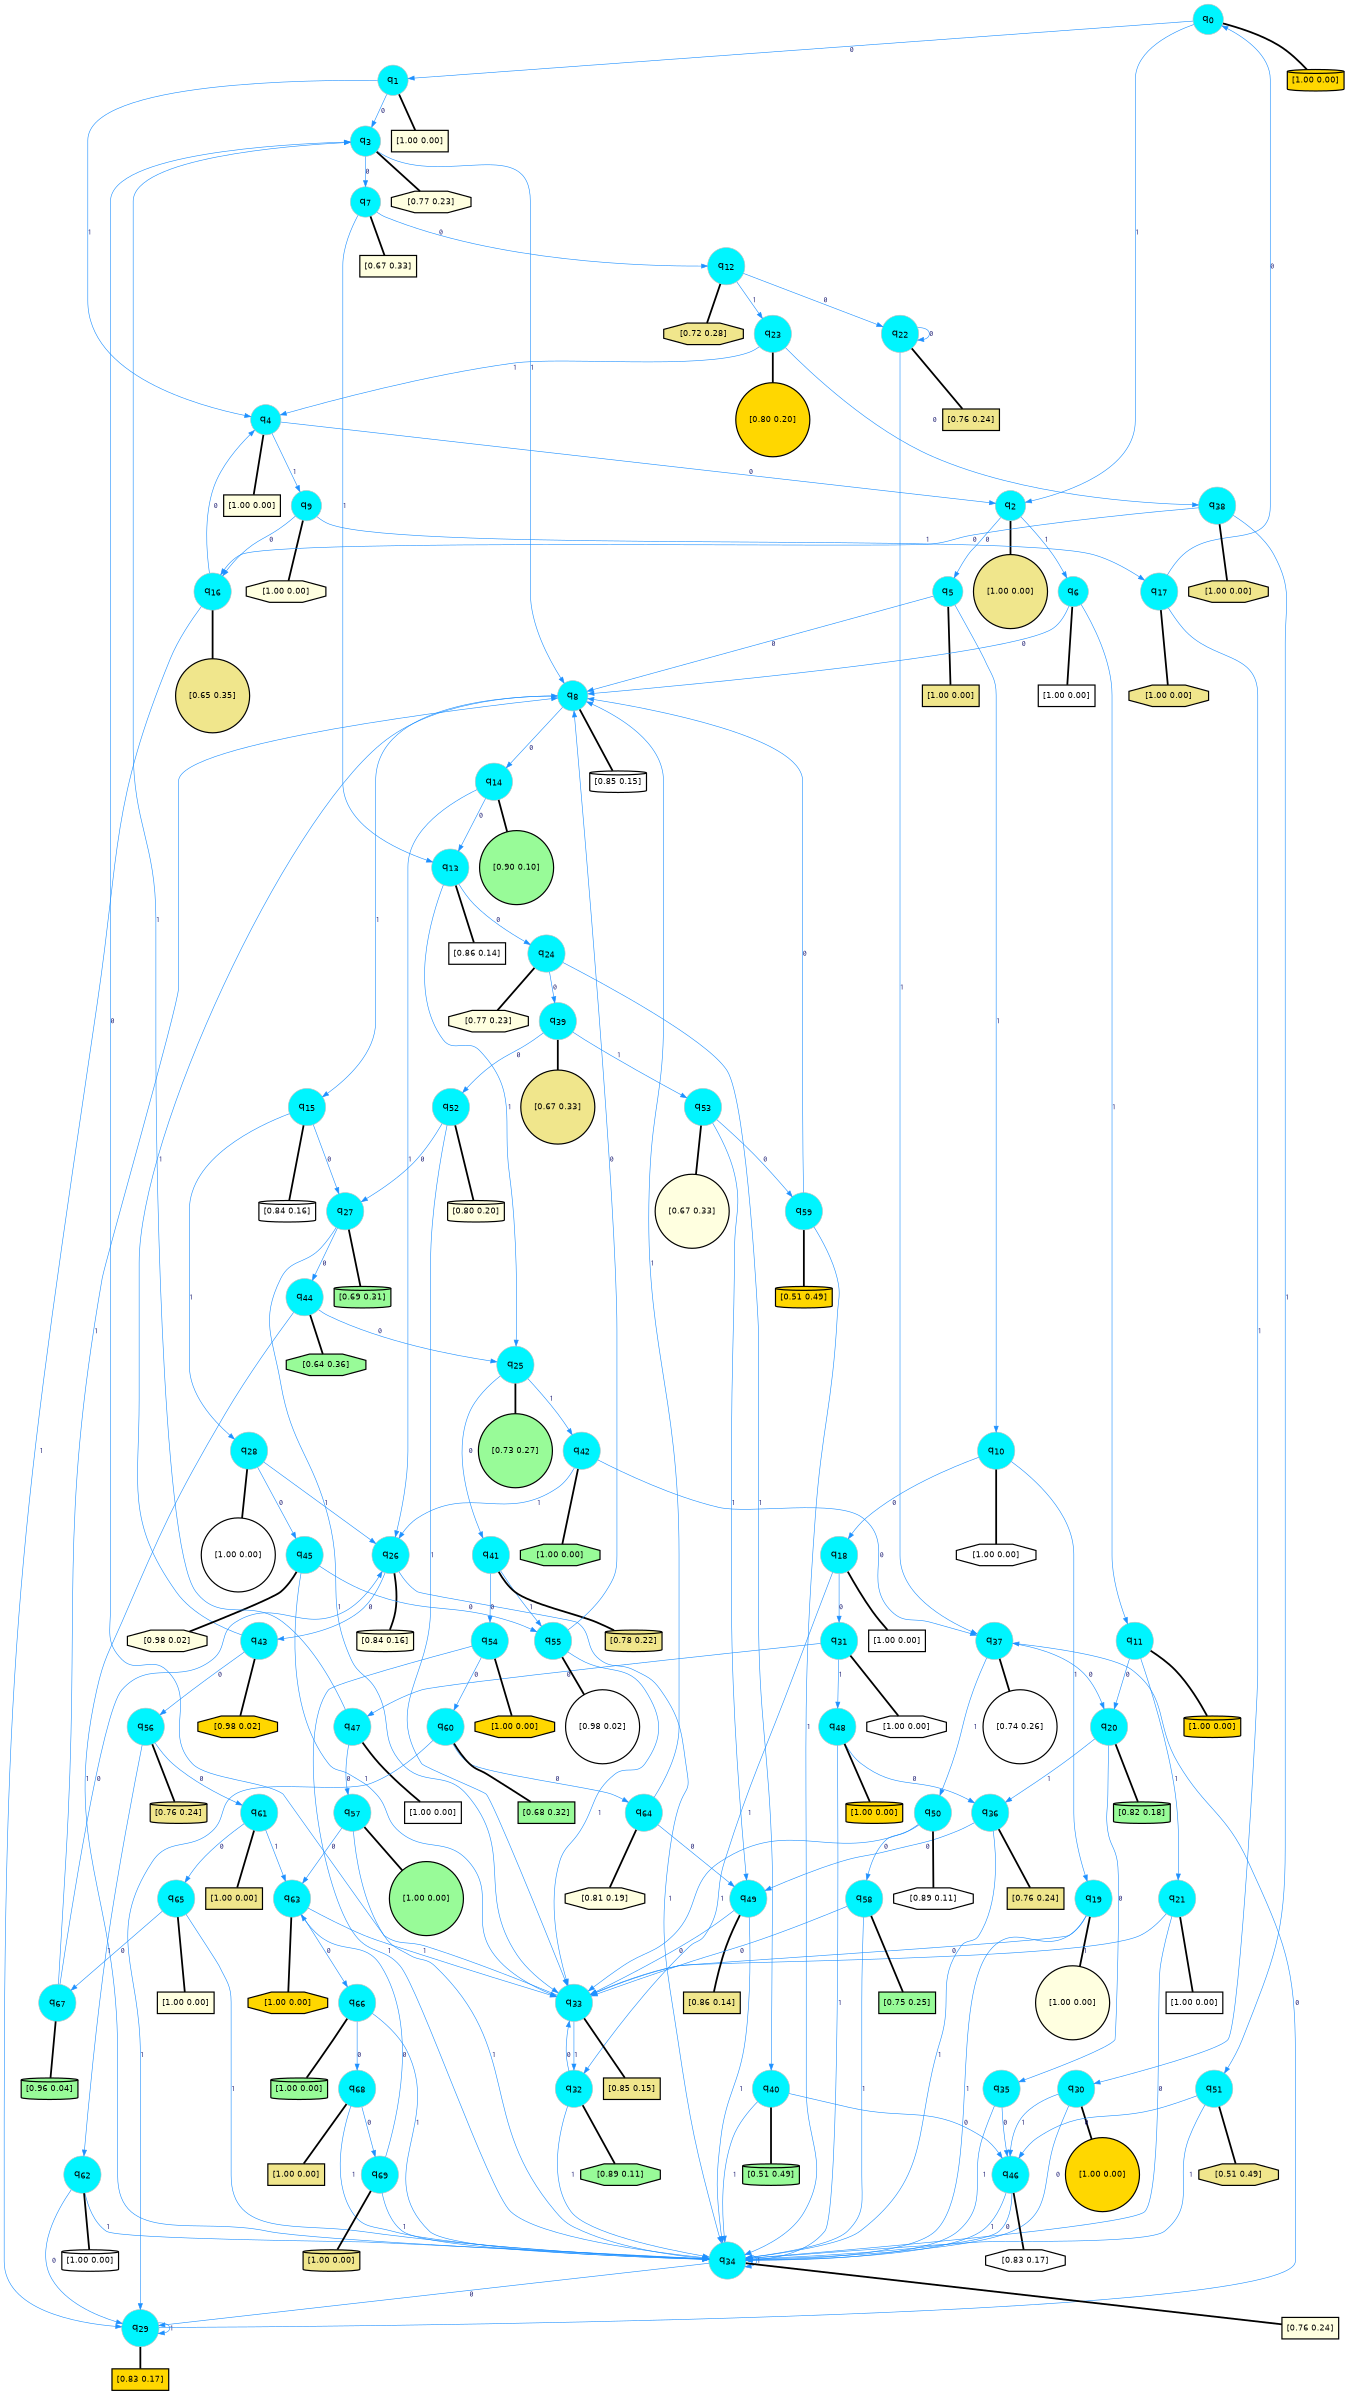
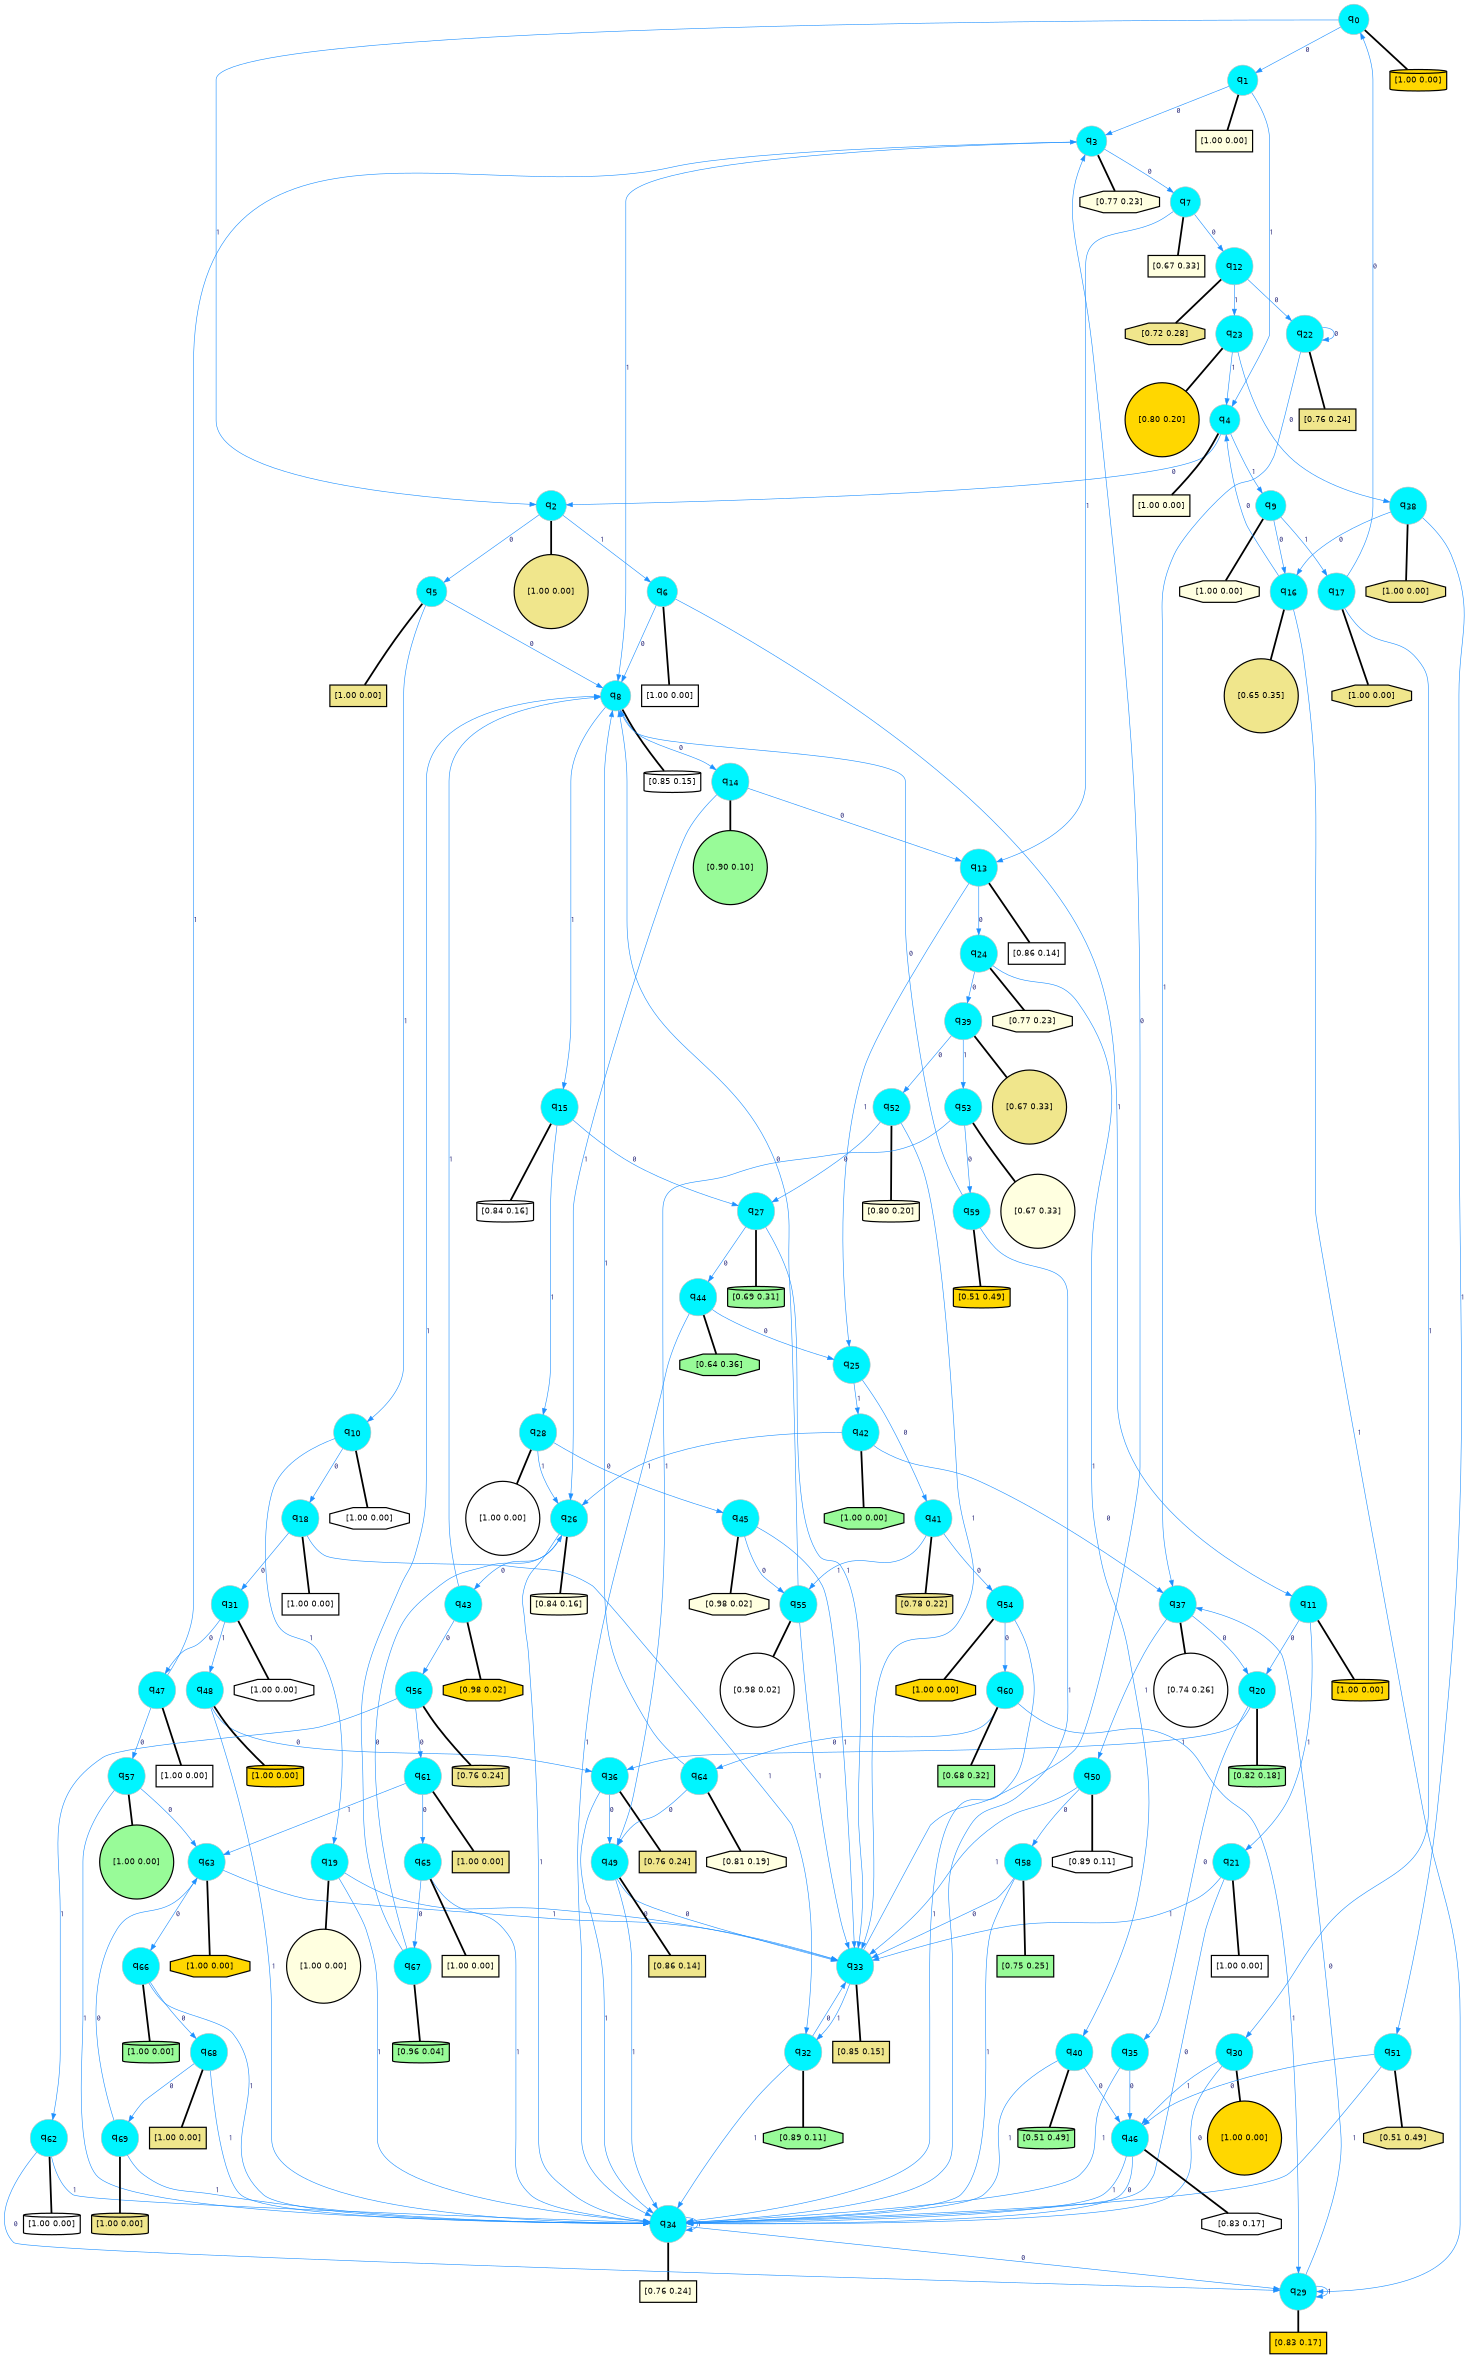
(515, 1451) -> none
